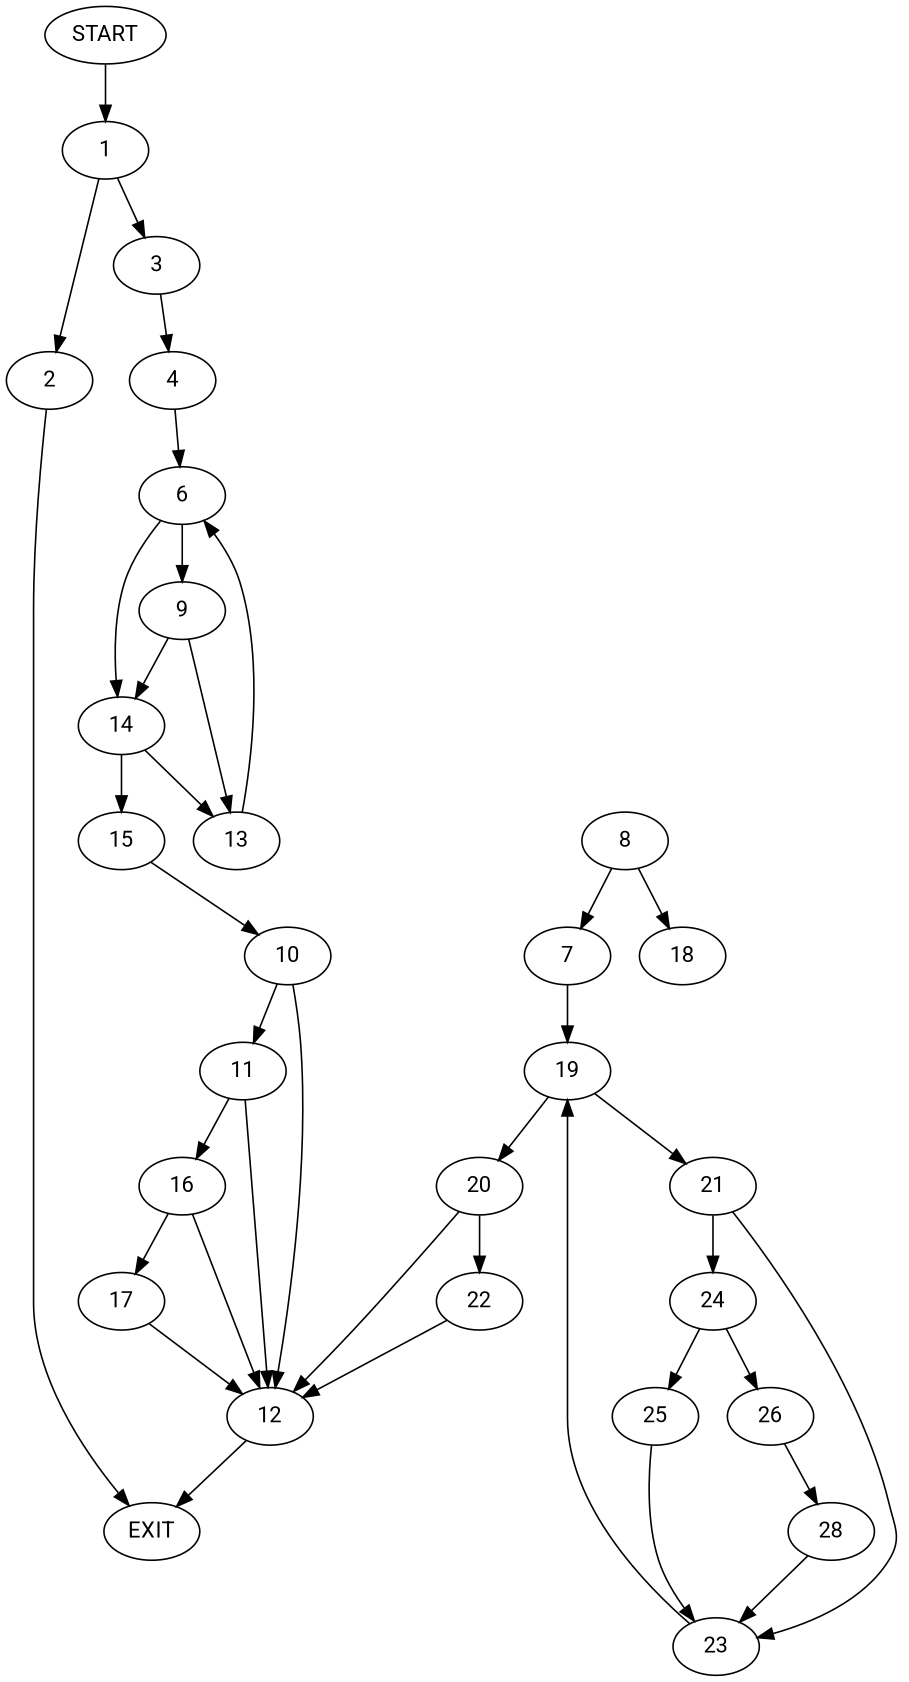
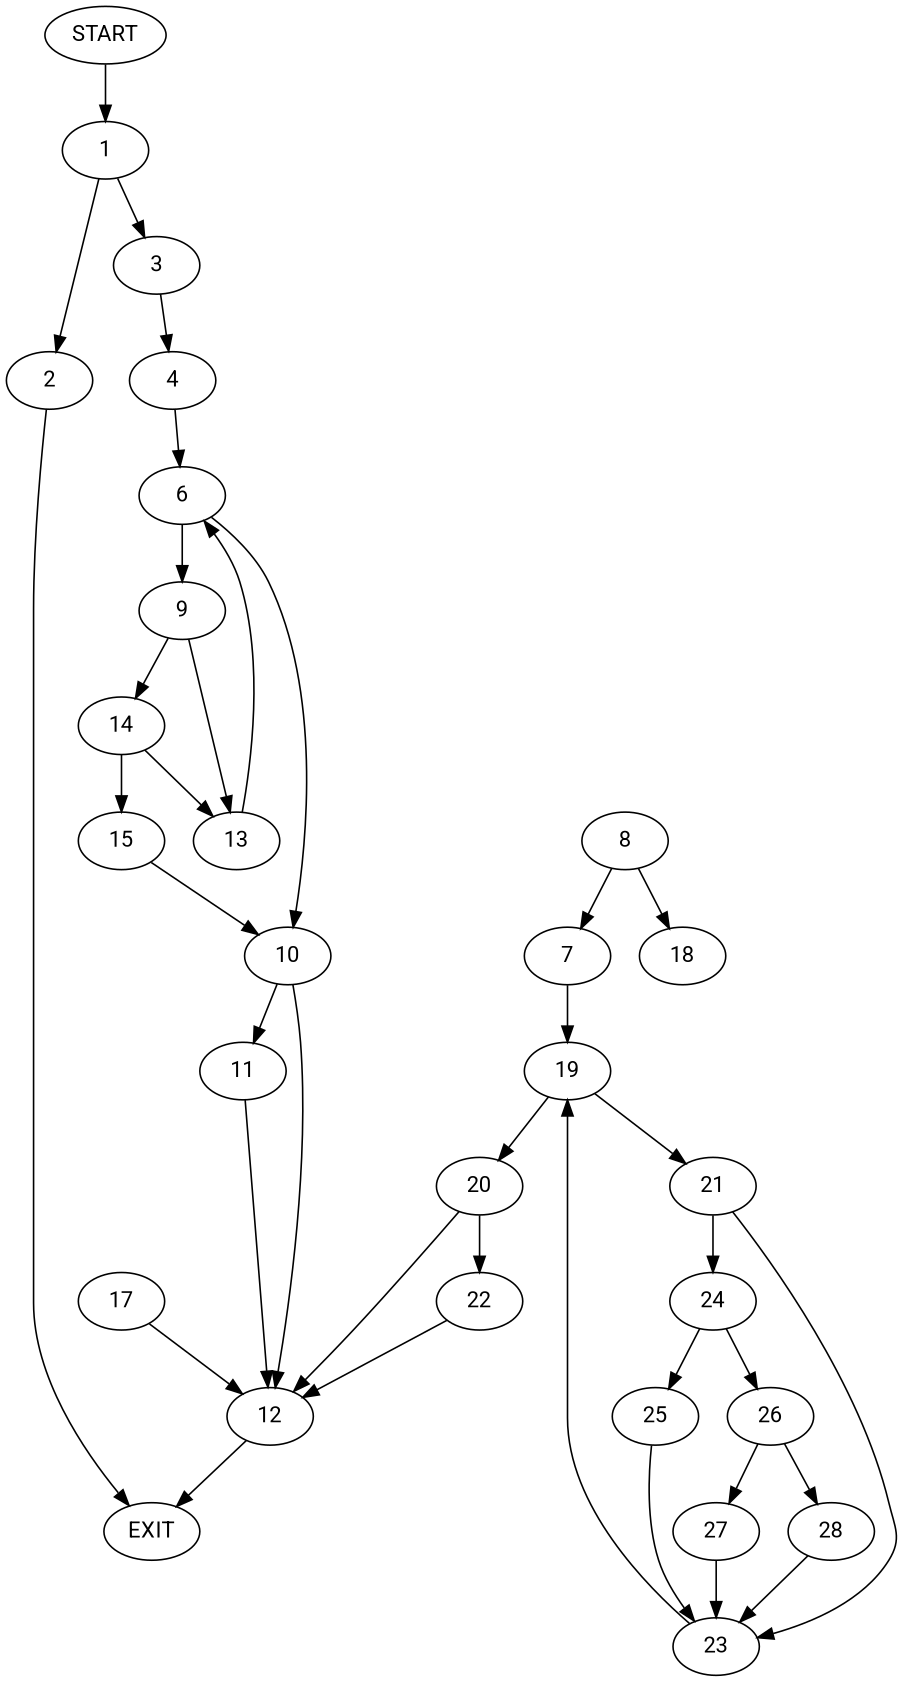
(121, 596) -> (301, 701)
(182, 1186) -> none
none -> (716, 1531)
